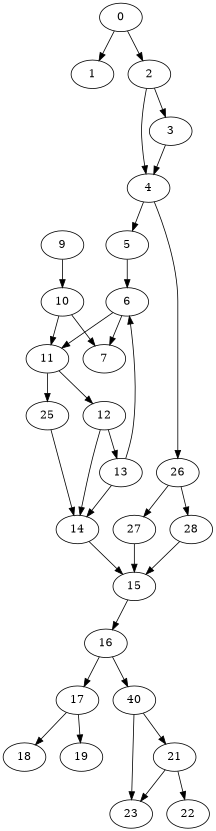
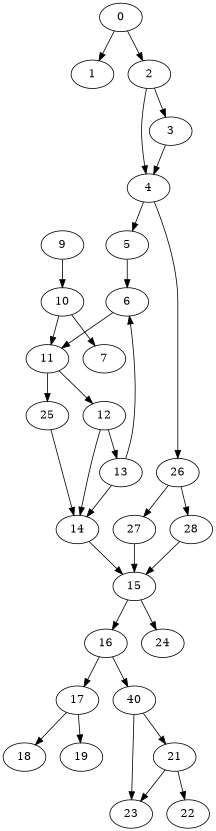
(117, 327) -> none
none -> (163, 643)
